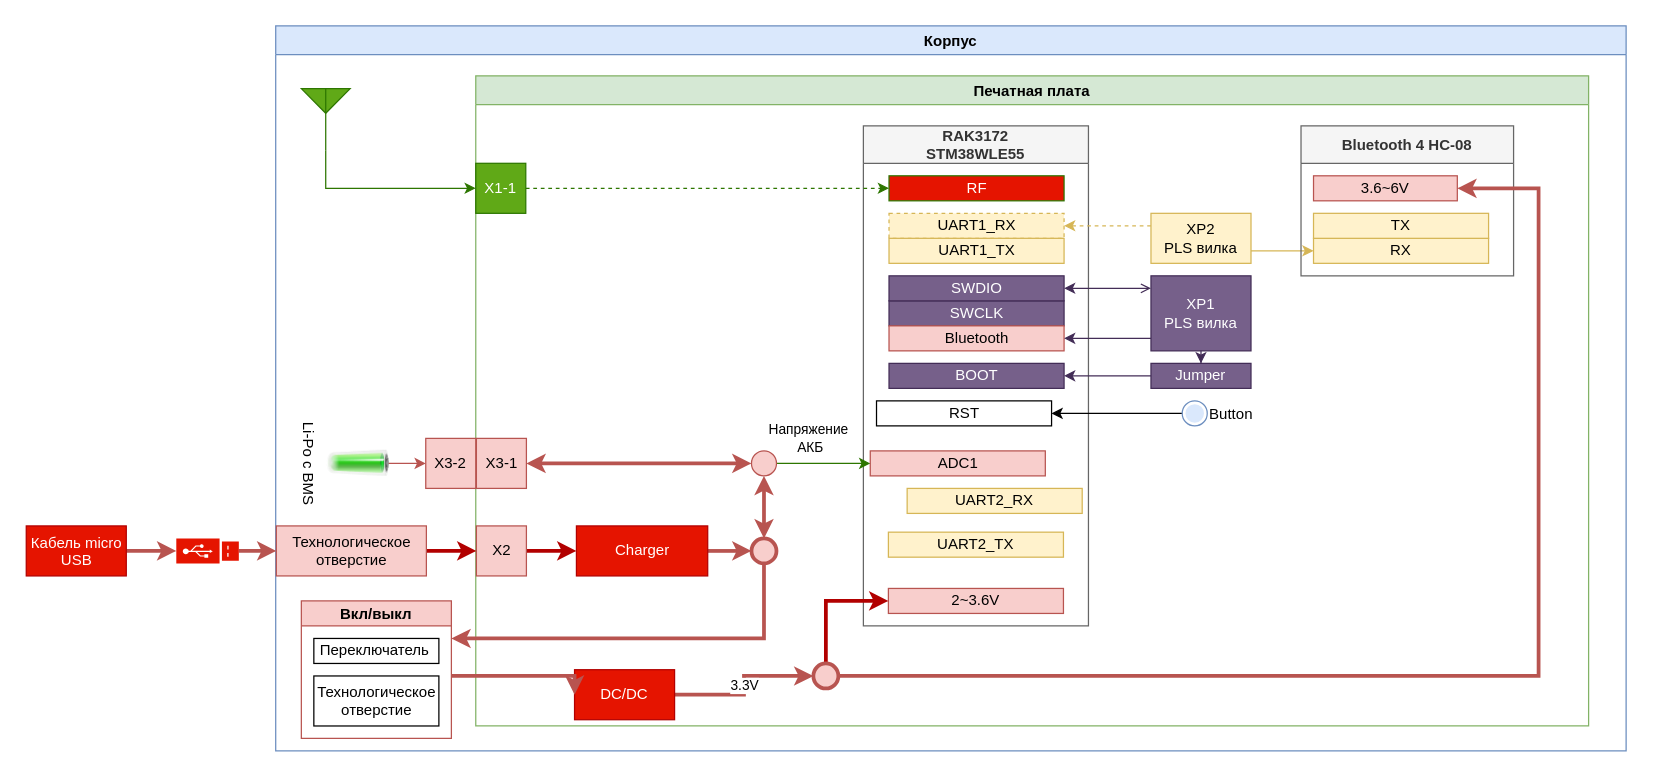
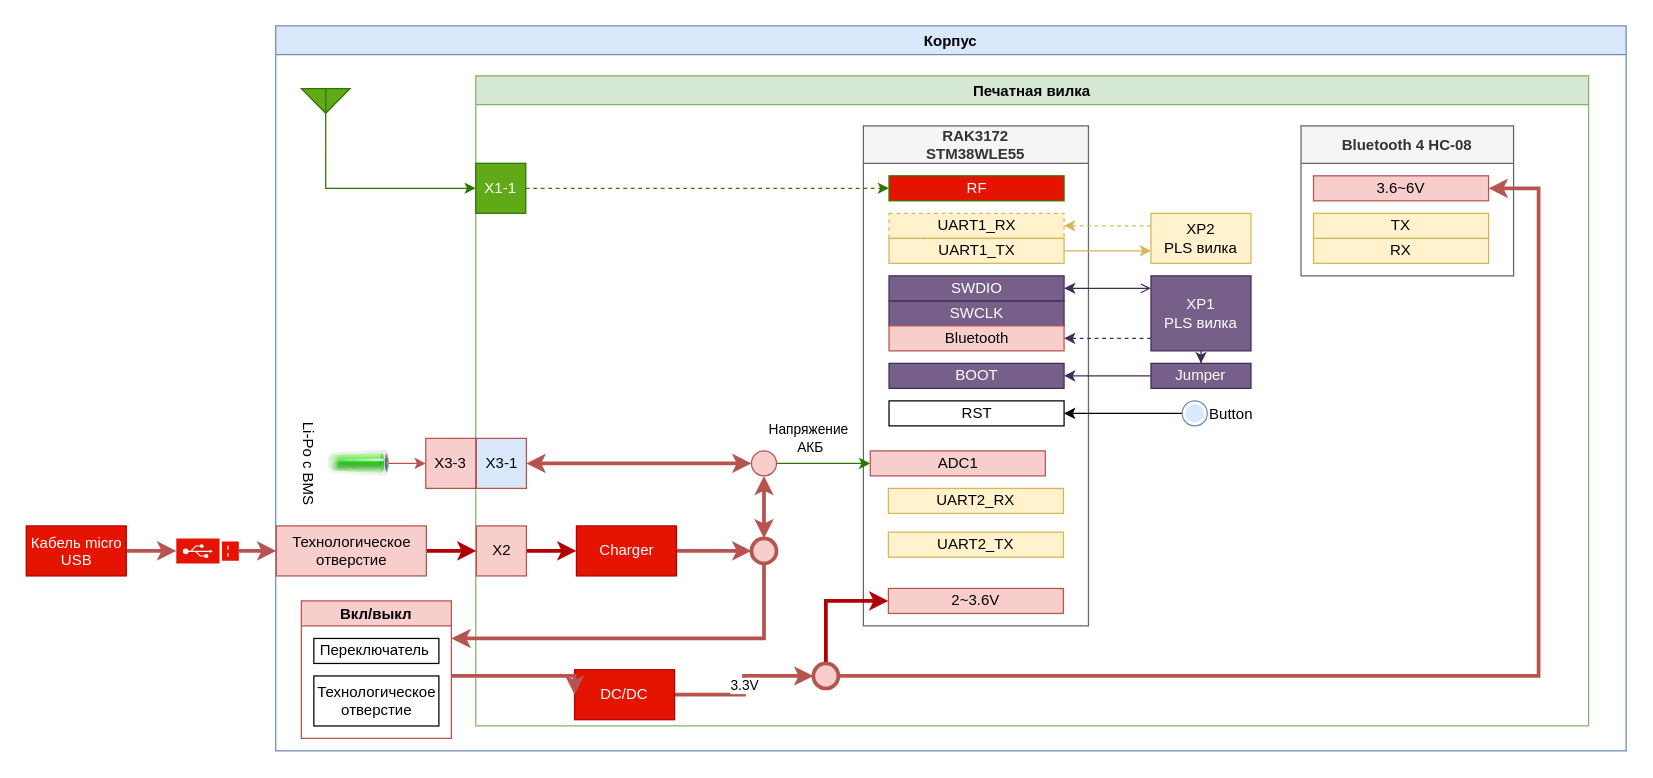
(1031, 91) -> (1031, 91)
(1385, 188) -> (1401, 188)
none -> (1103, 251)
(1278, 251) -> none
(1111, 338) -> (1111, 338)
(964, 413) -> (976, 413)
(451, 463) -> (451, 463)
(501, 463) -> (501, 463)
(994, 501) -> (976, 501)
(642, 551) -> (626, 551)
